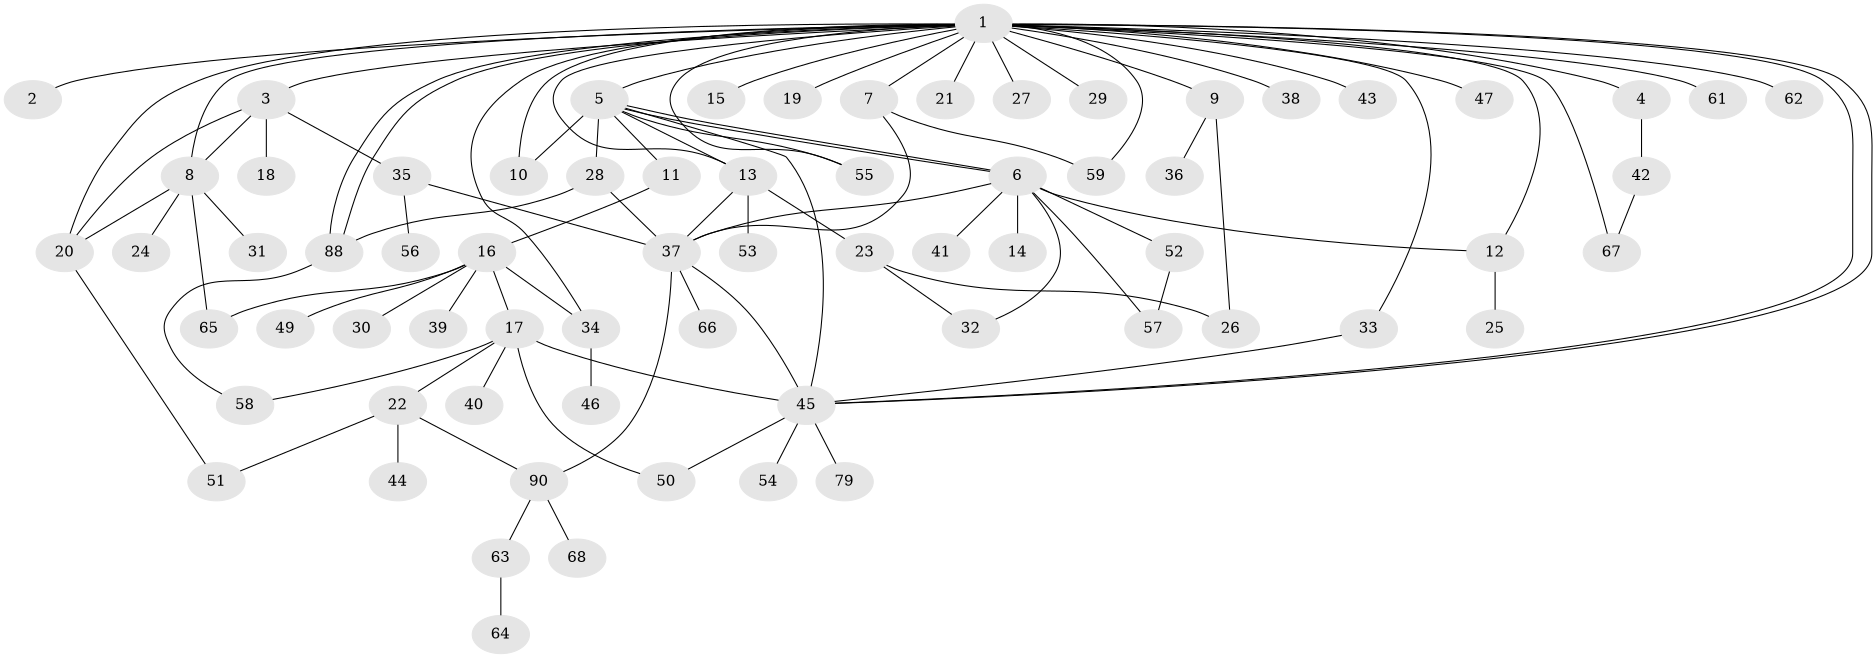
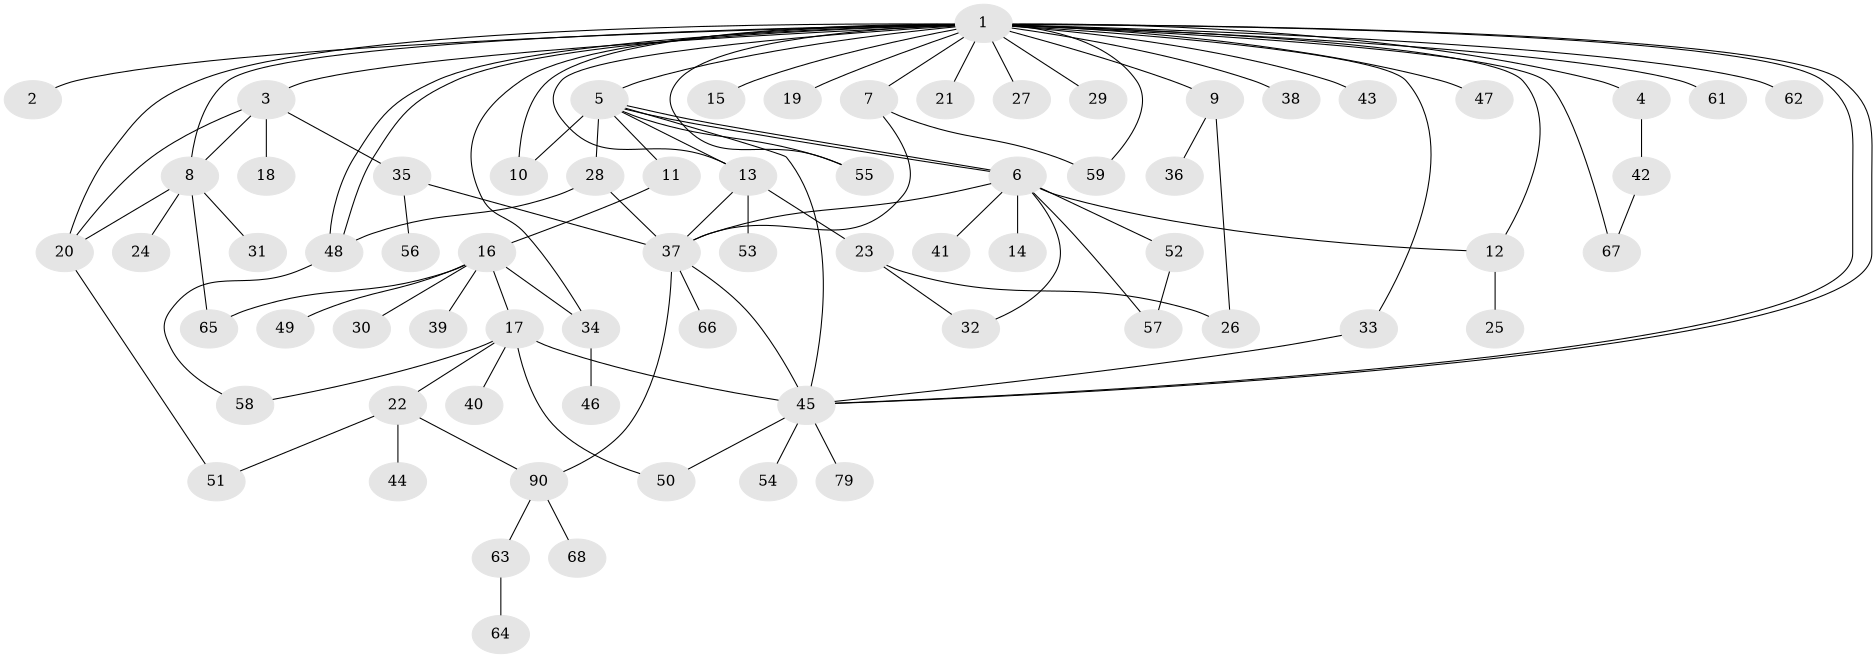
(334, 253) -> (334, 253)
